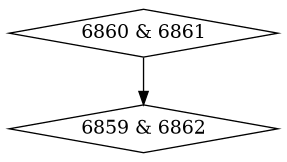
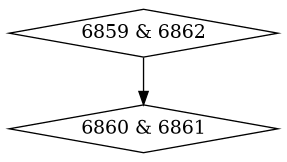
(144, 74) -> (144, 74)
